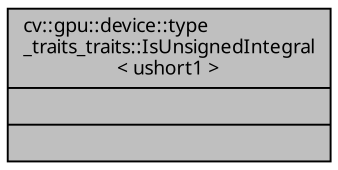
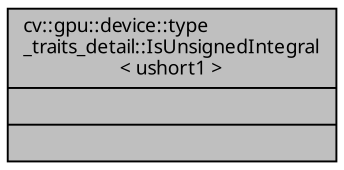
(169, 47) -> (172, 47)
